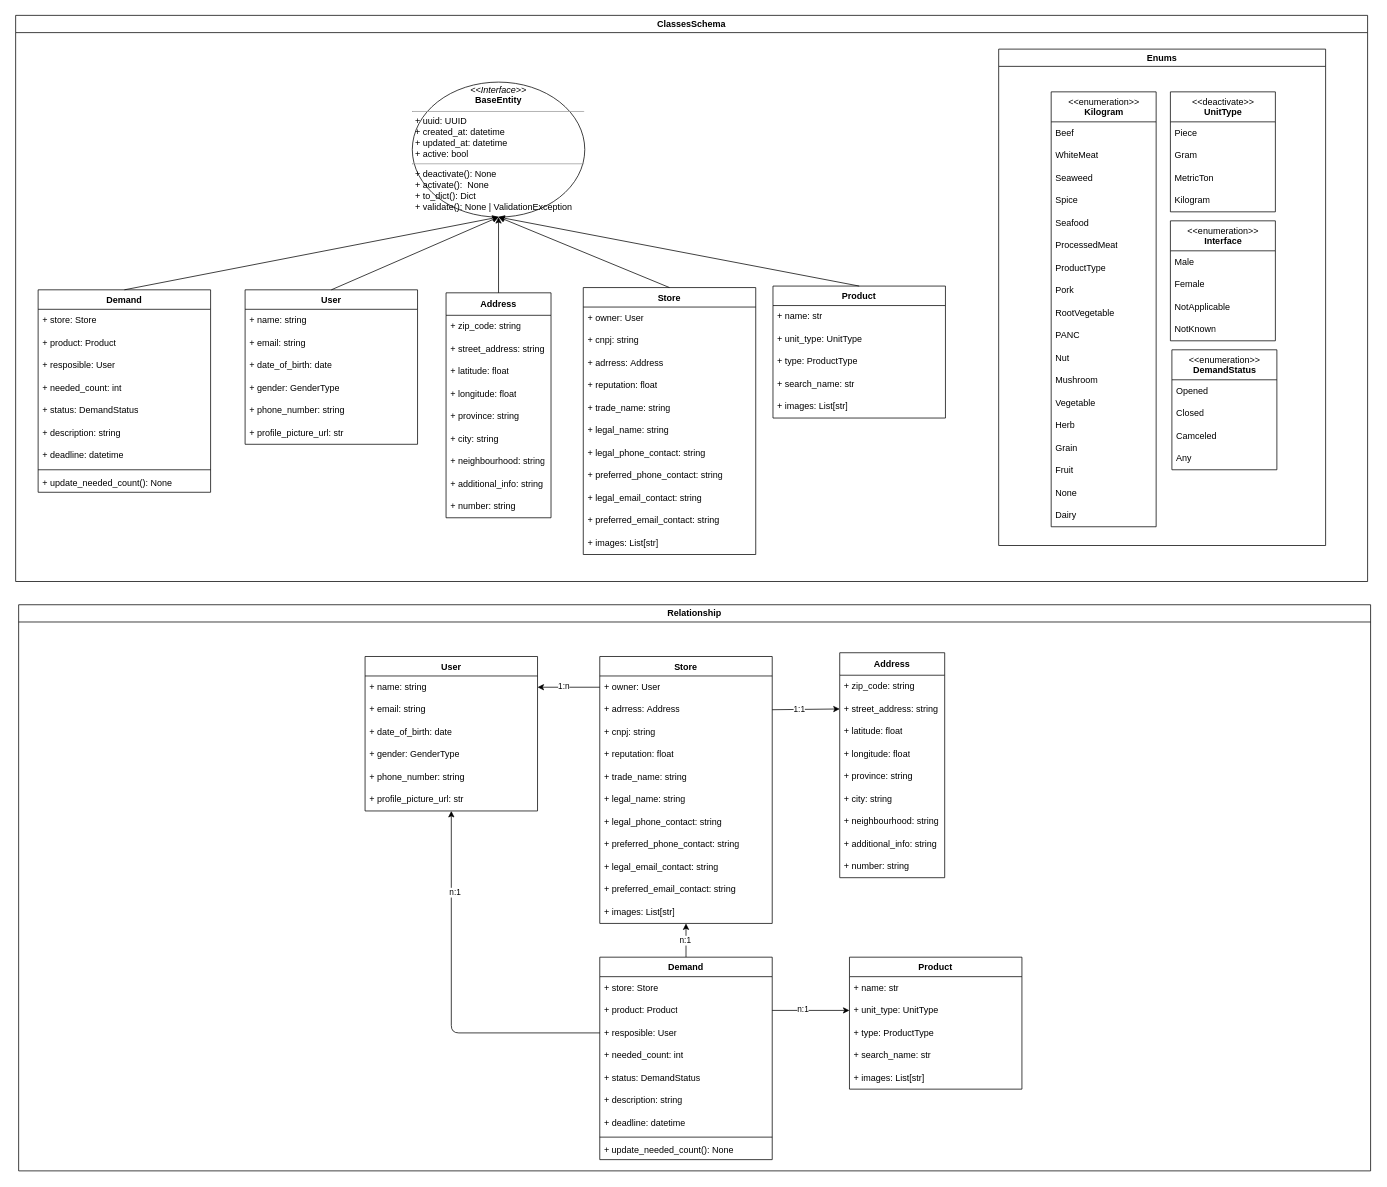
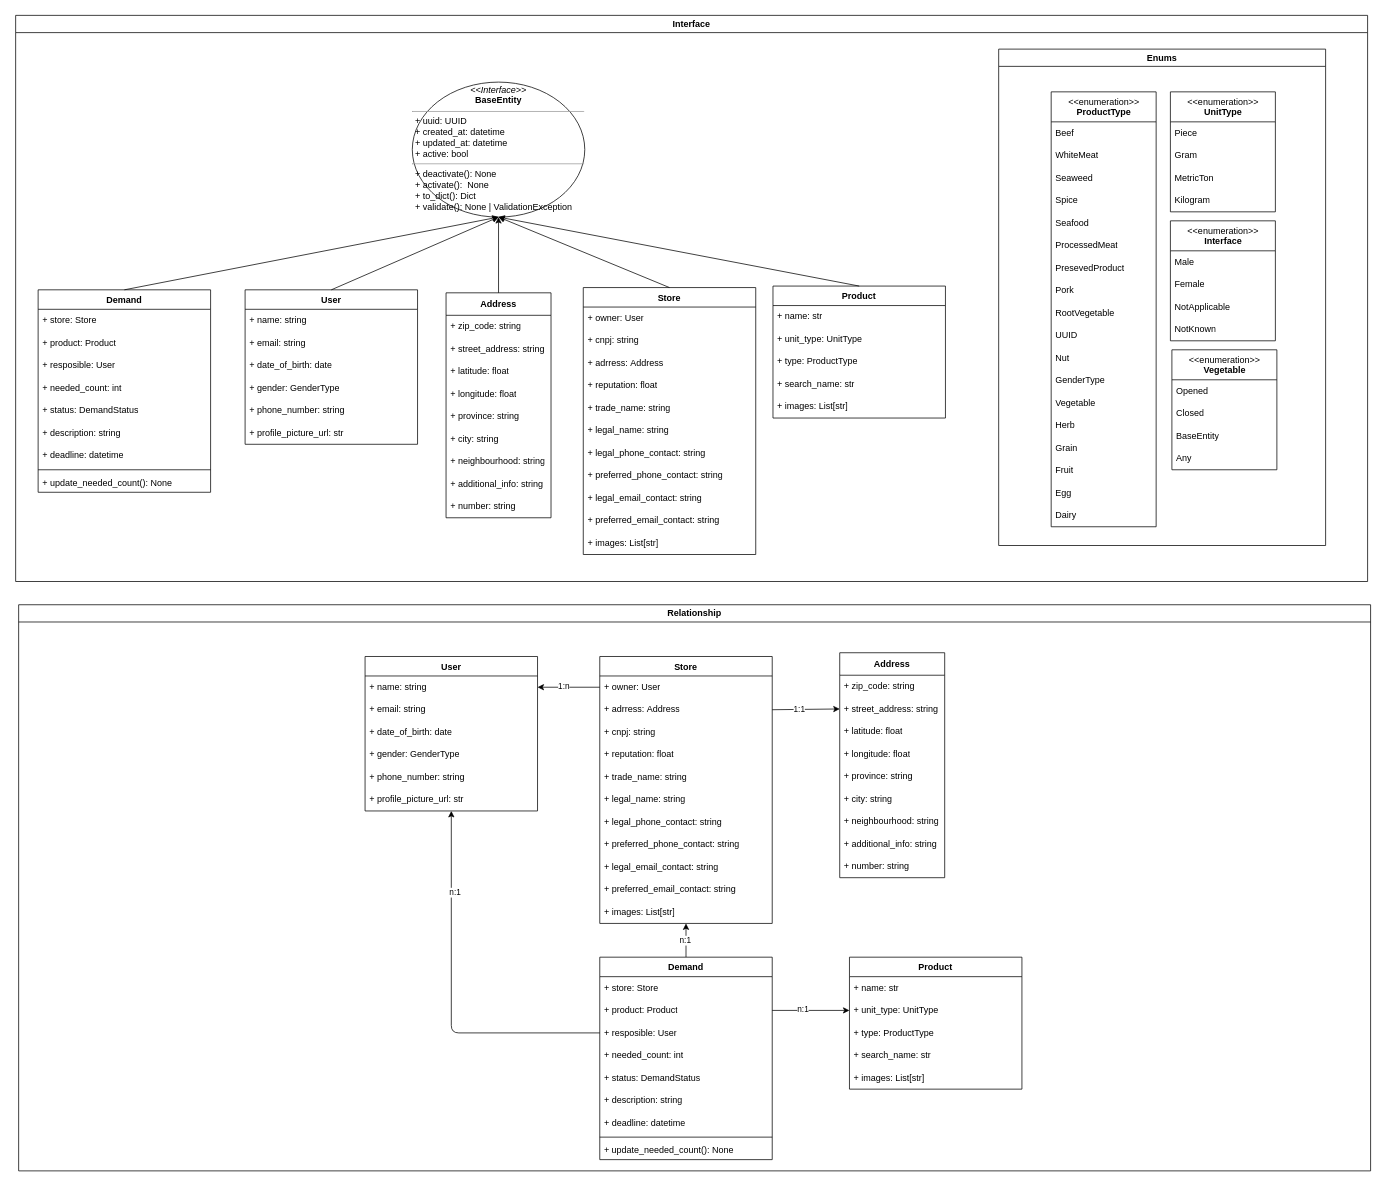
(692, 24) -> (692, 24)
(1104, 108) -> (1104, 108)
(1223, 108) -> (1223, 108)
(1083, 268) -> (1093, 268)
(1066, 336) -> (1066, 336)
(1225, 366) -> (1225, 366)
(1076, 381) -> (1081, 381)
(1195, 436) -> (1200, 436)
(1066, 493) -> (1063, 493)
